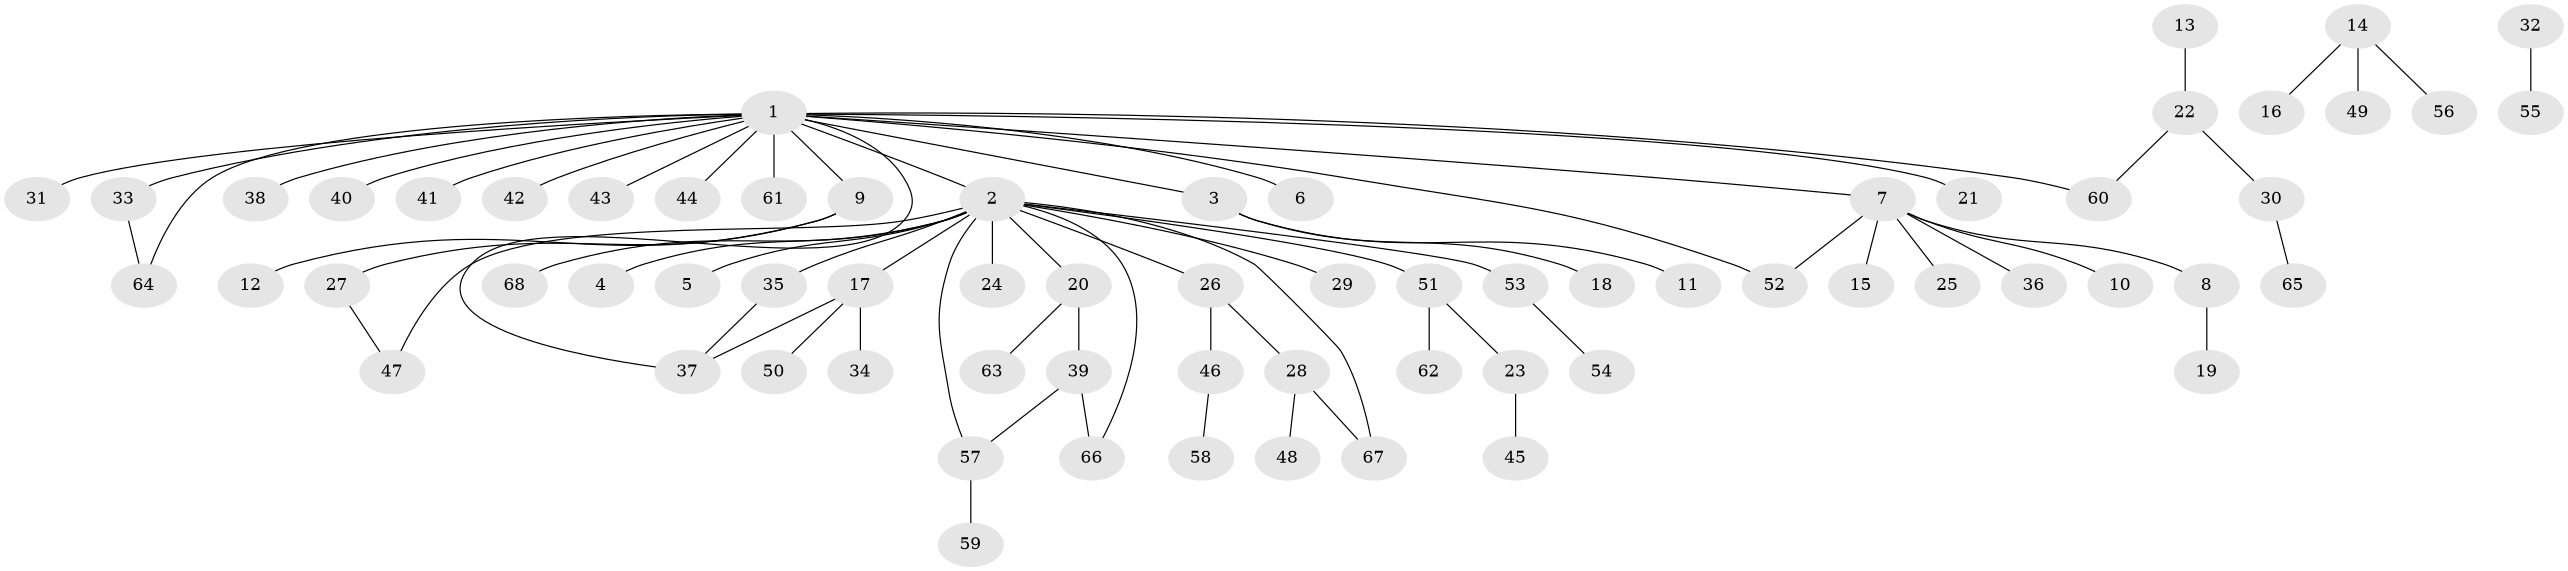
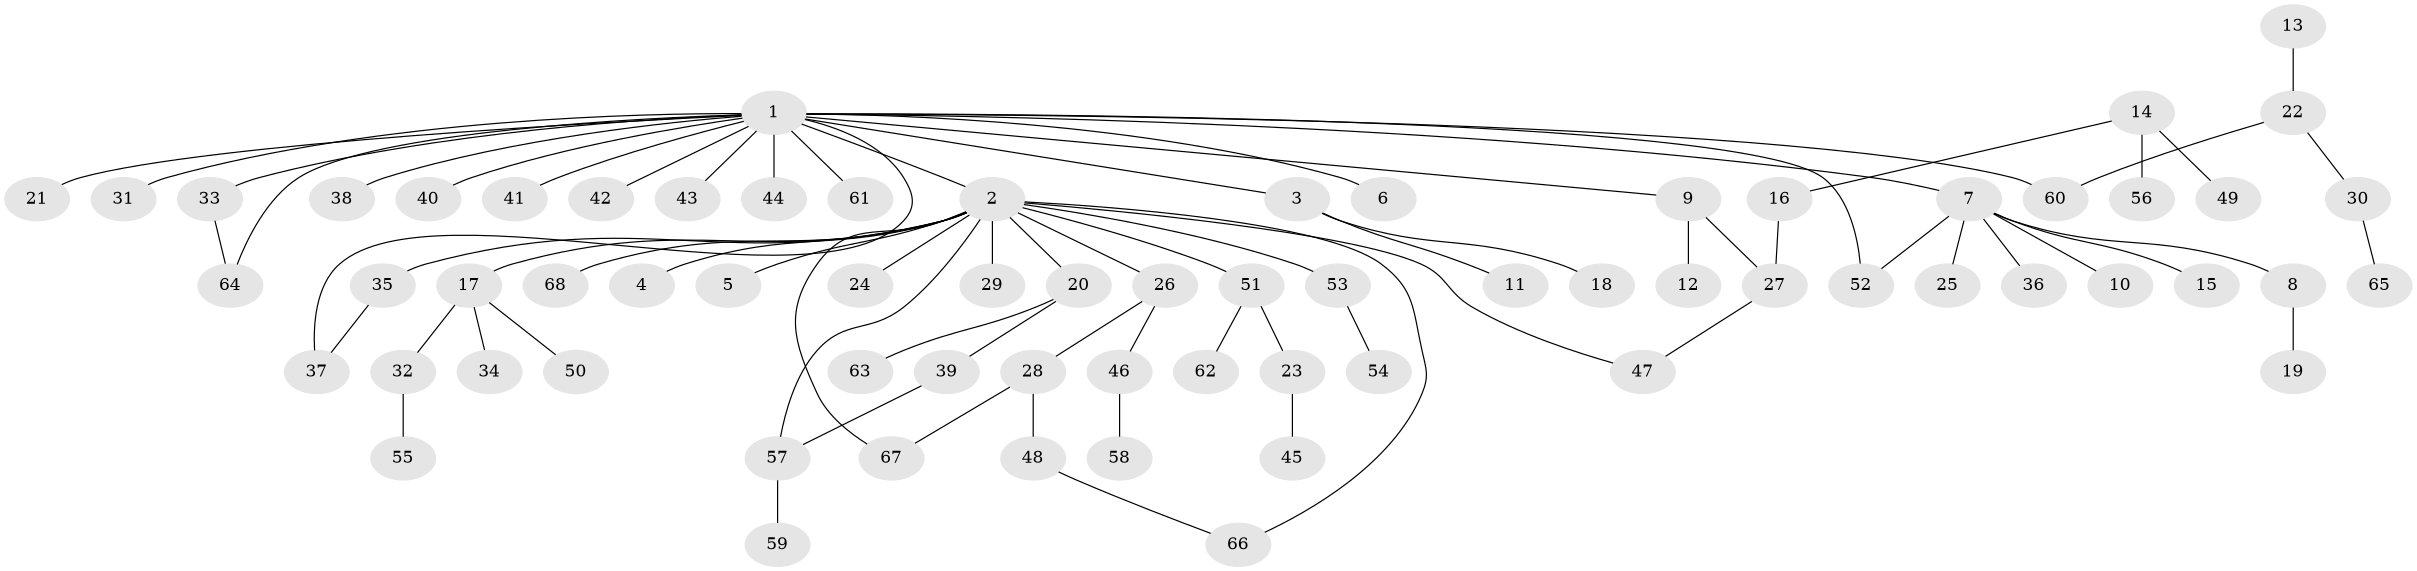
none -> (1777, 243)
(774, 329) -> (436, 329)
(1085, 415) -> (1134, 504)
